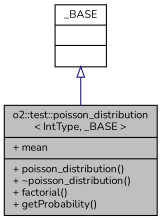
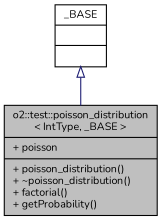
(31, 148) -> (36, 148)
